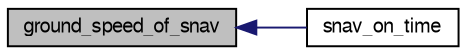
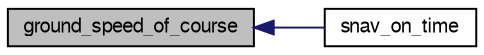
(122, 28) -> (131, 28)
